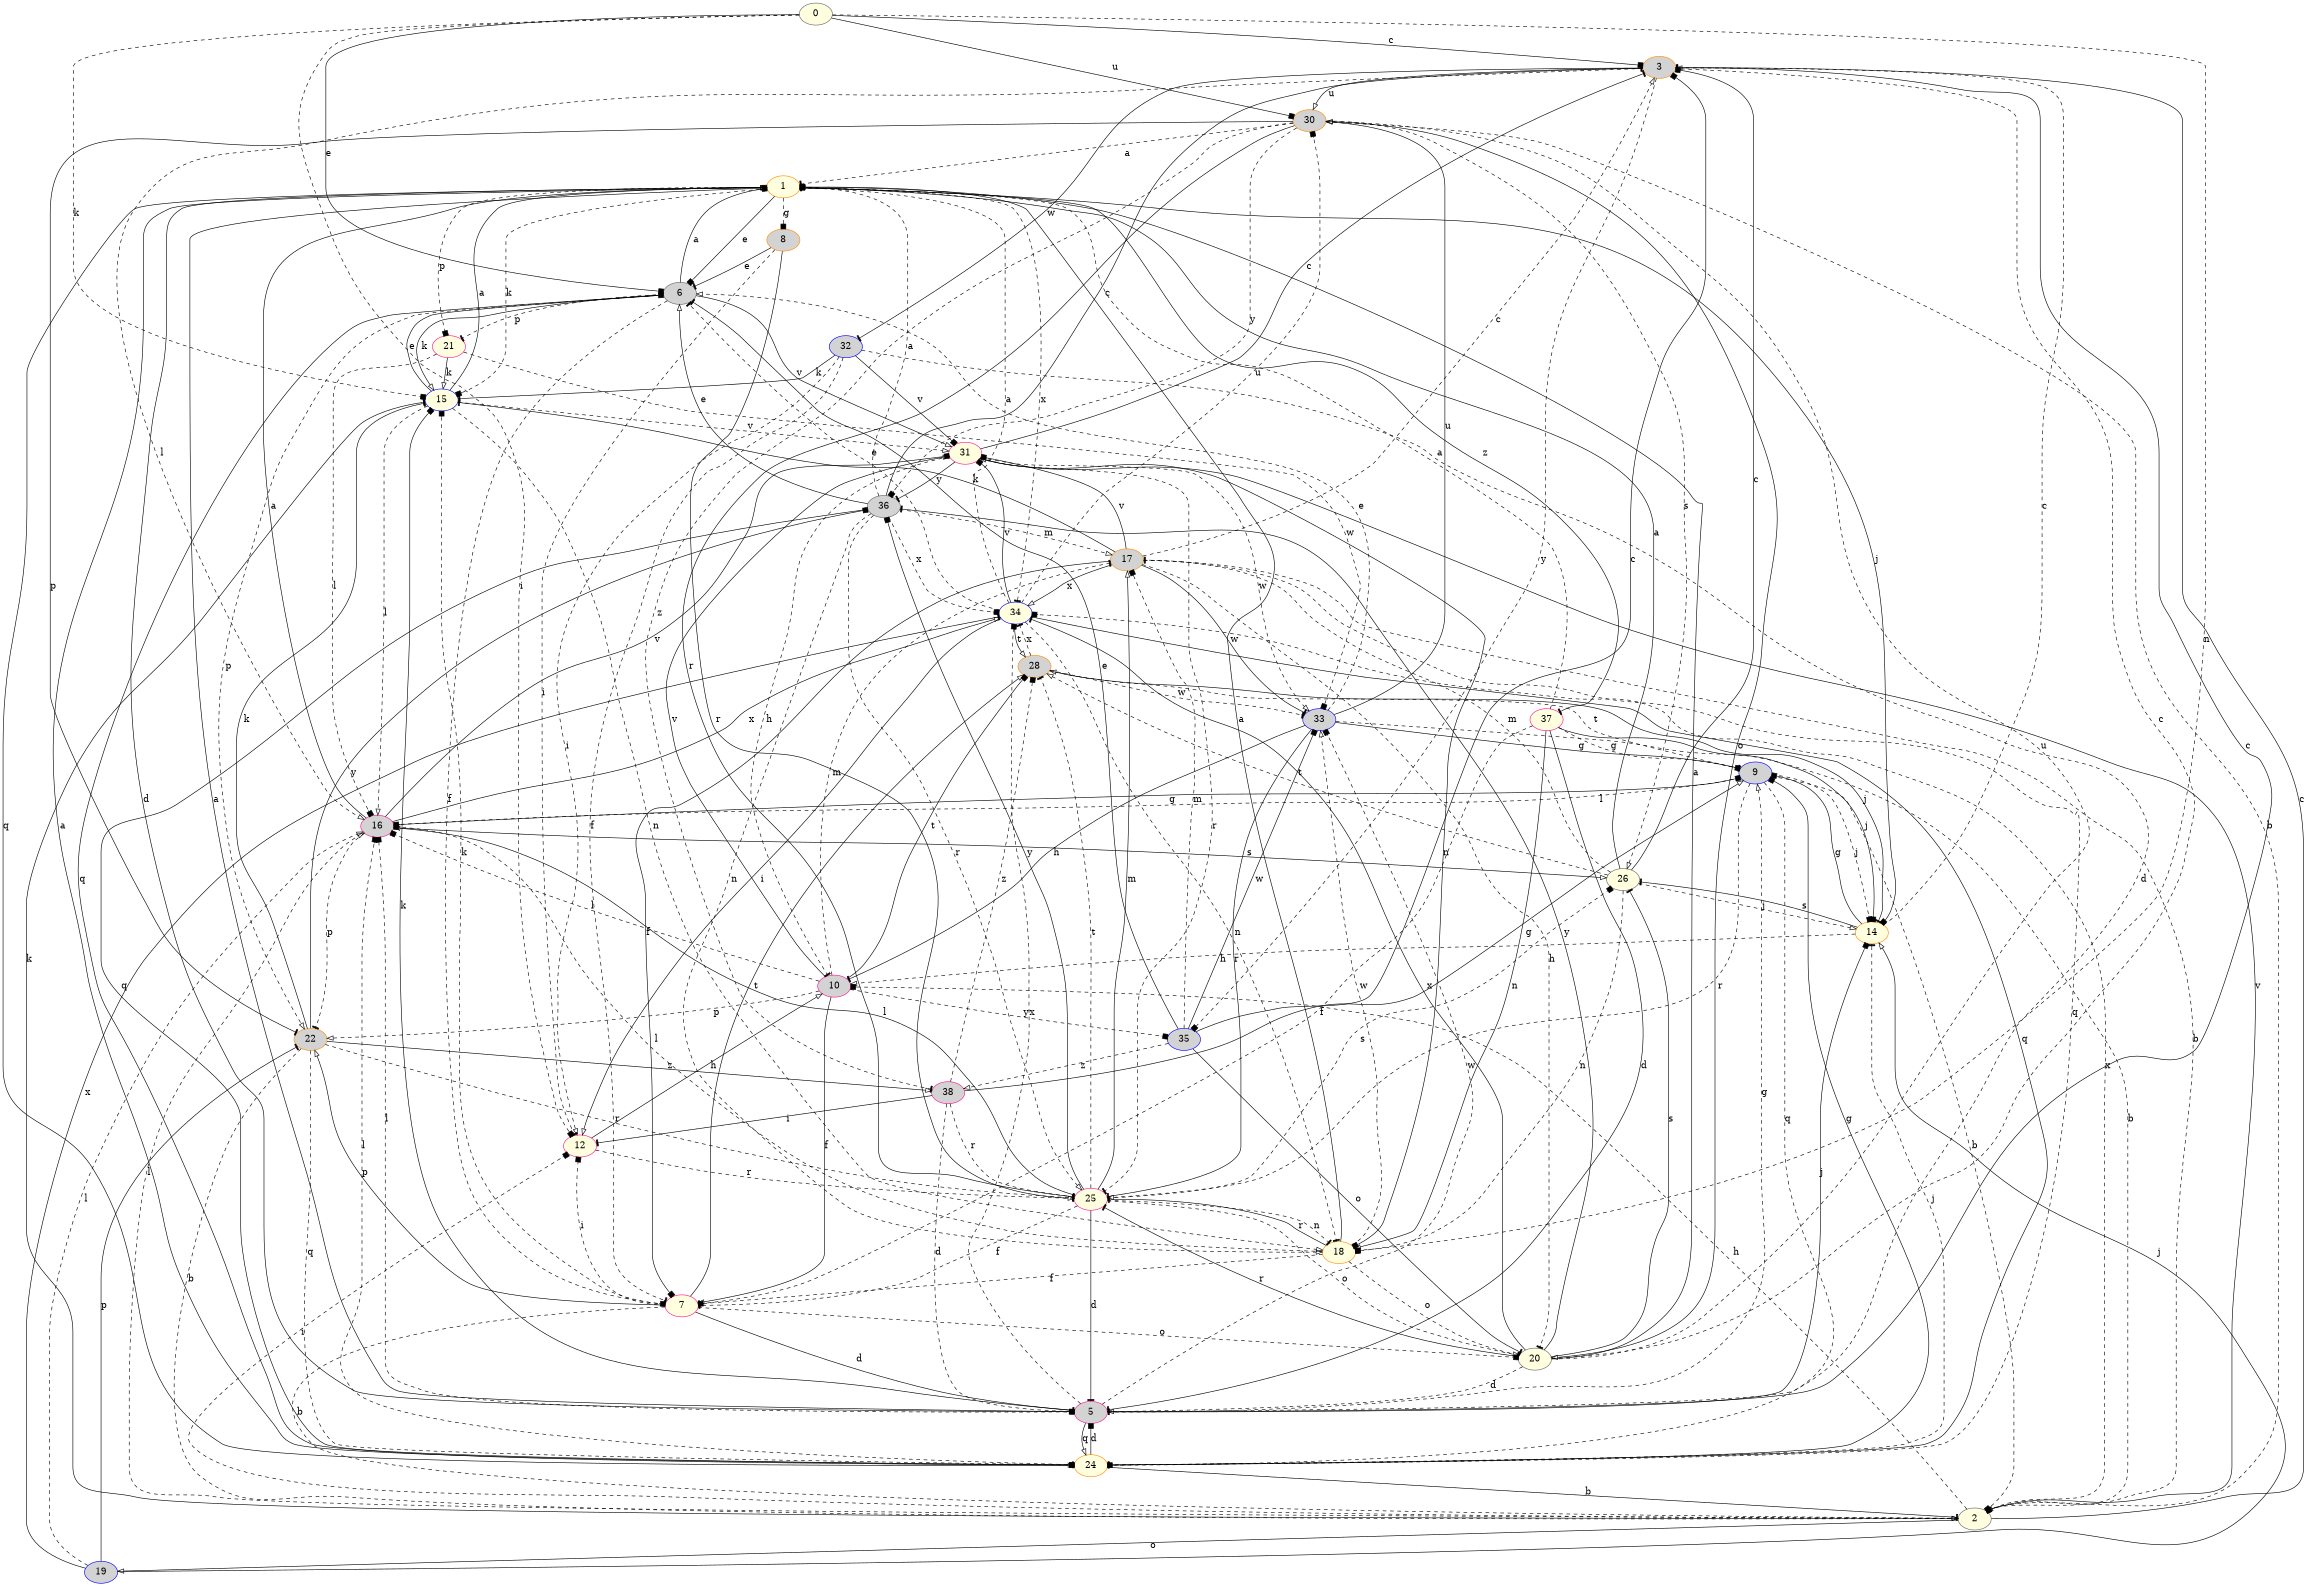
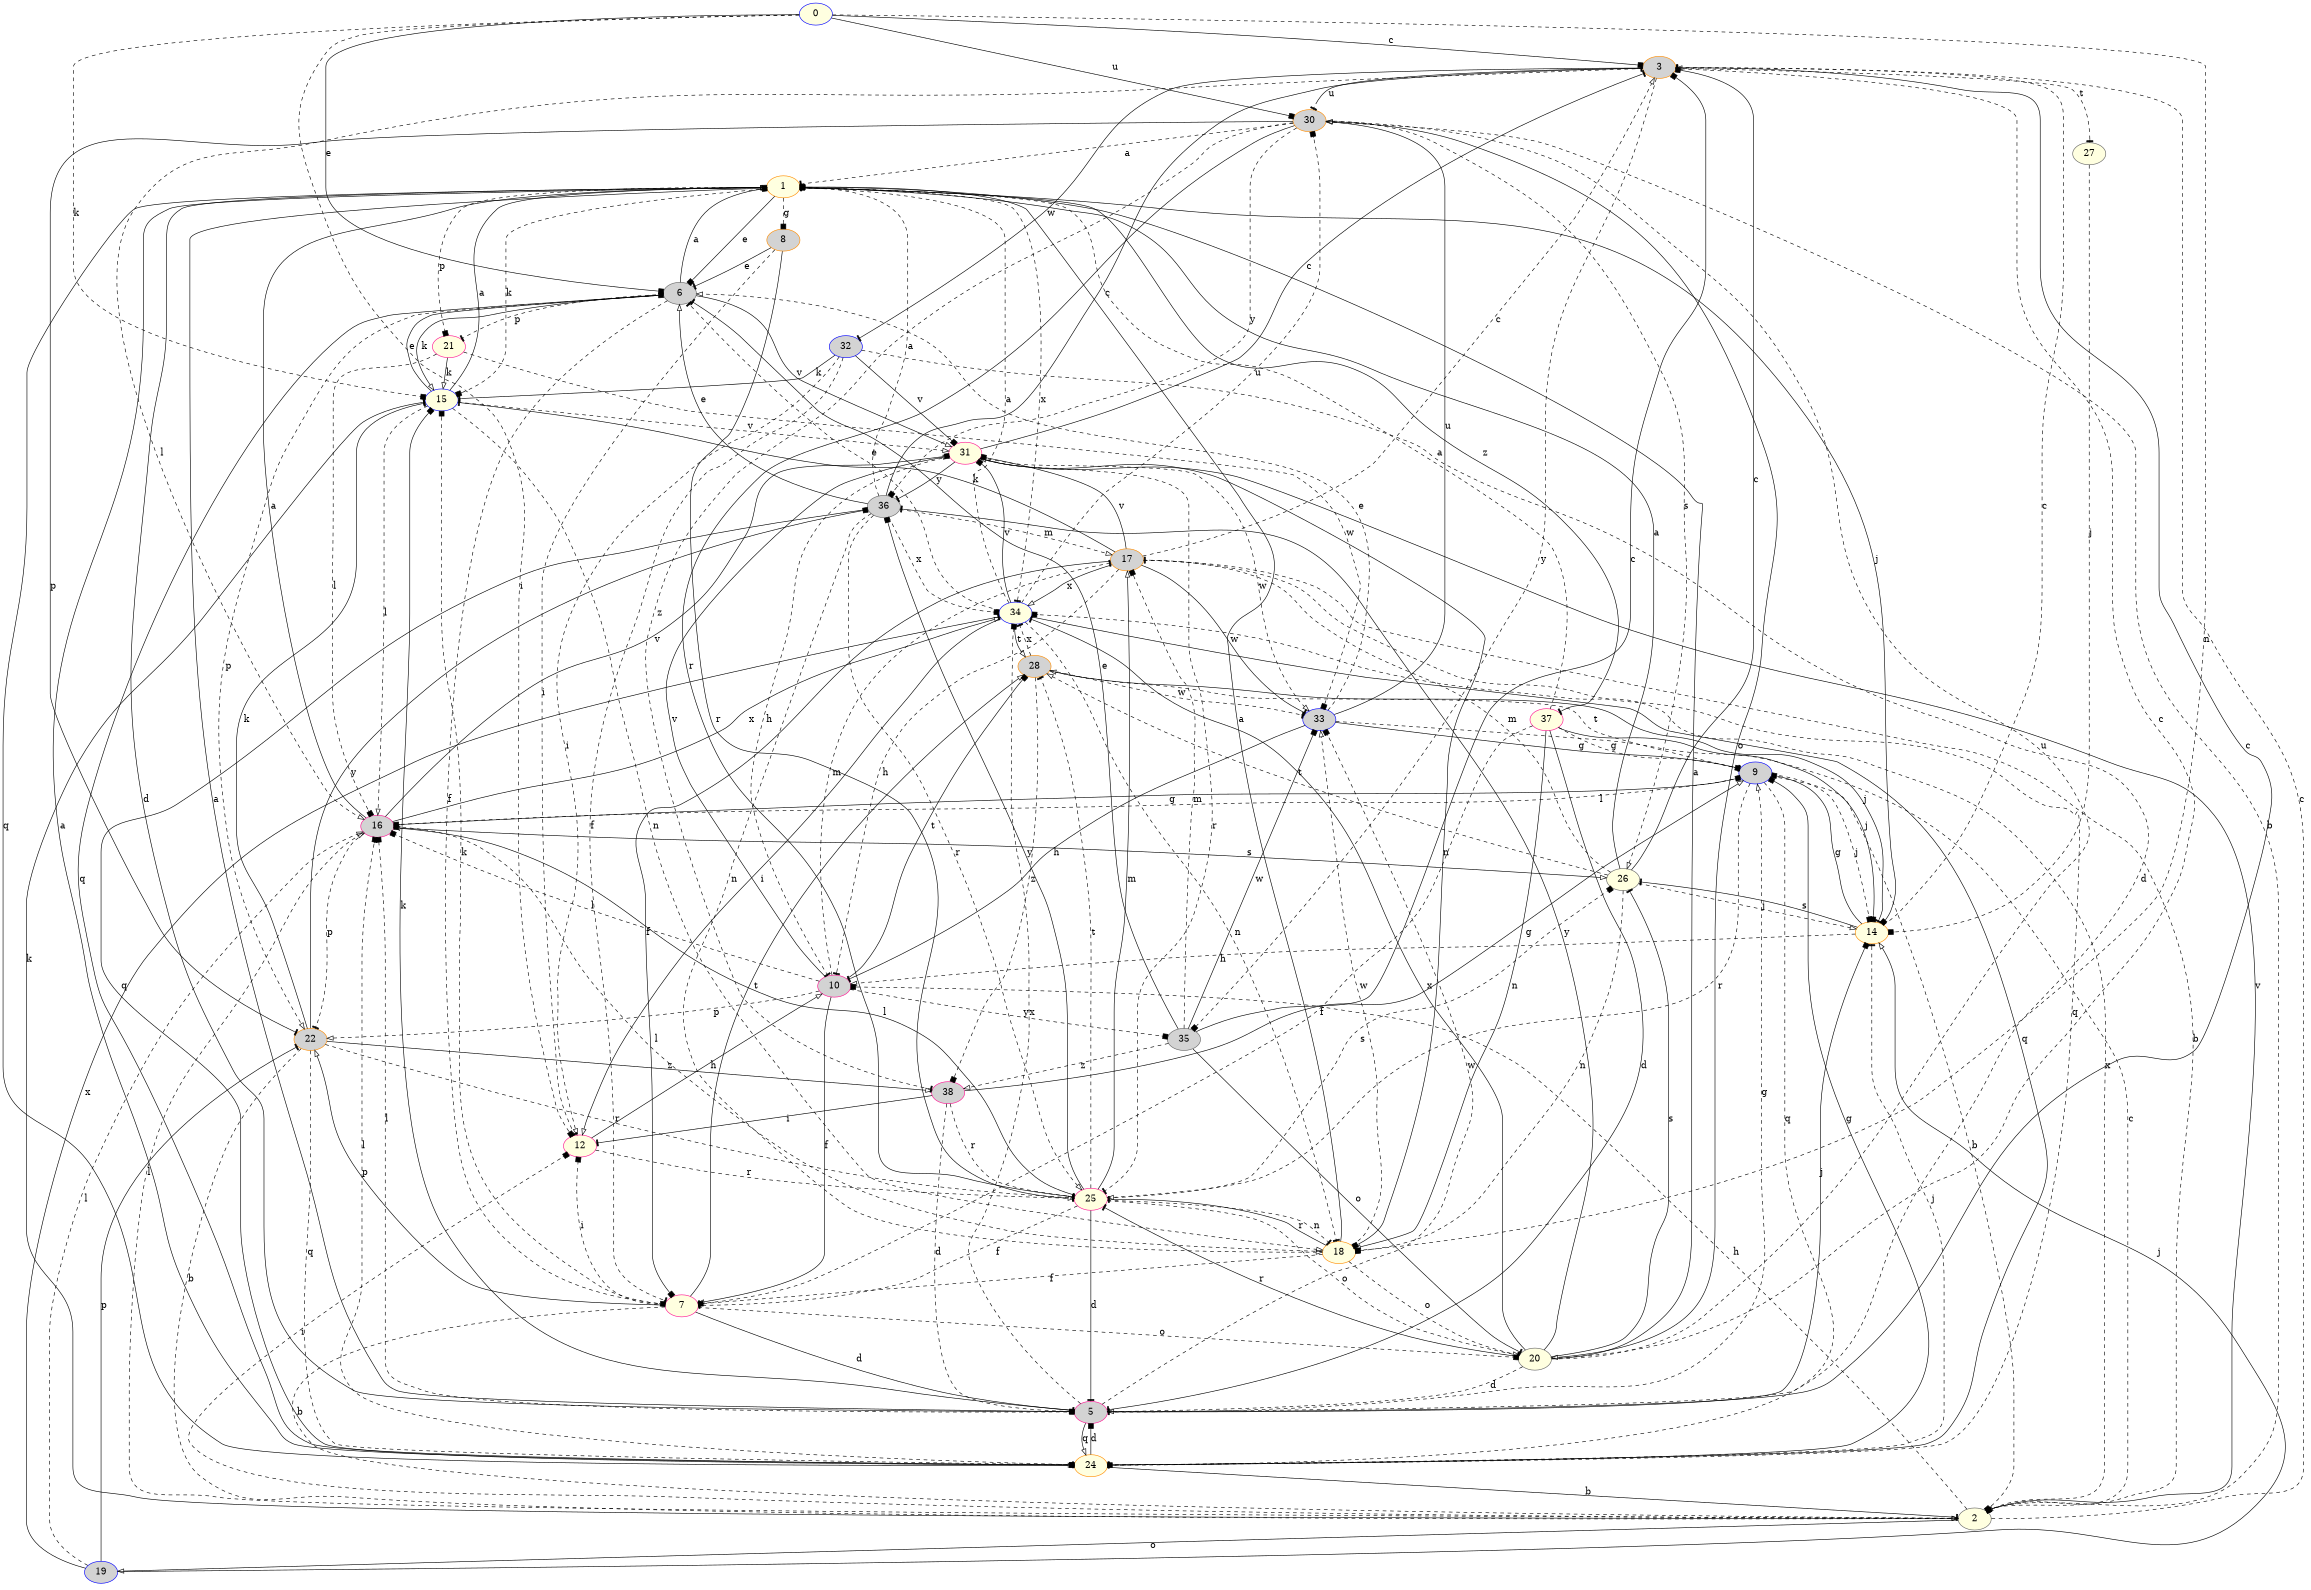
(816, 14) -> (816, 14)
(1475, 73) -> (1475, 73)
none -> (2089, 154)
(2248, 699) -> (2248, 699)
(998, 884) -> (1028, 884)
(1493, 885) -> (908, 722)
(1235, 972) -> none
(1184, 1039) -> (1184, 1039)
(2131, 1119) -> (2131, 1119)
